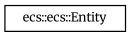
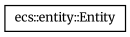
(65, 18) -> (65, 18)
